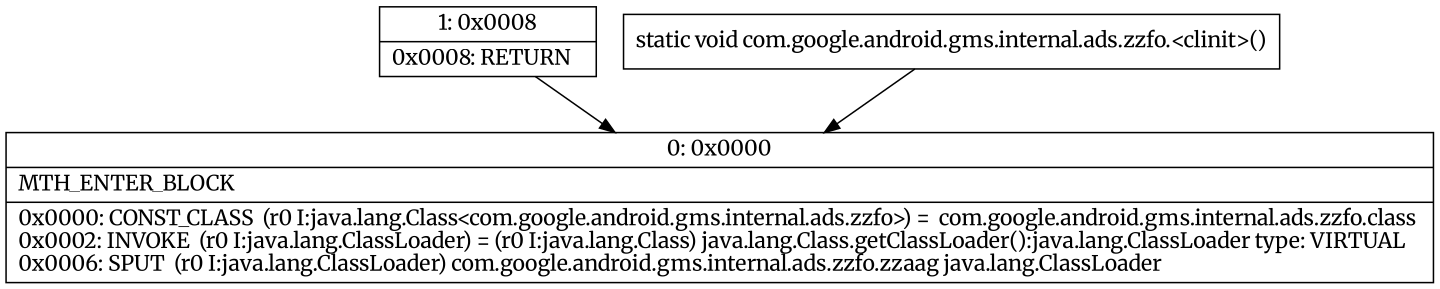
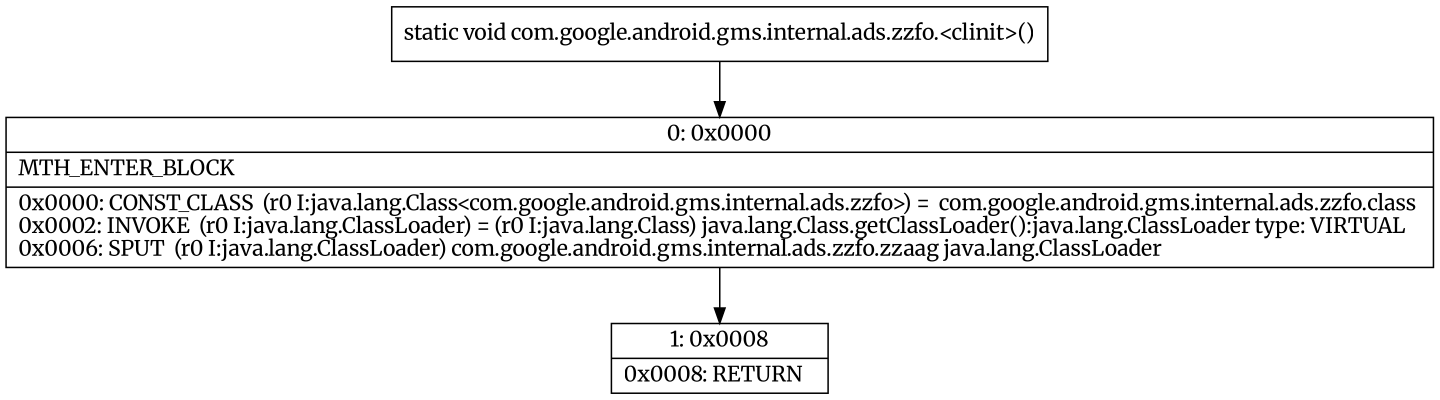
(569, 100) -> (720, 288)
